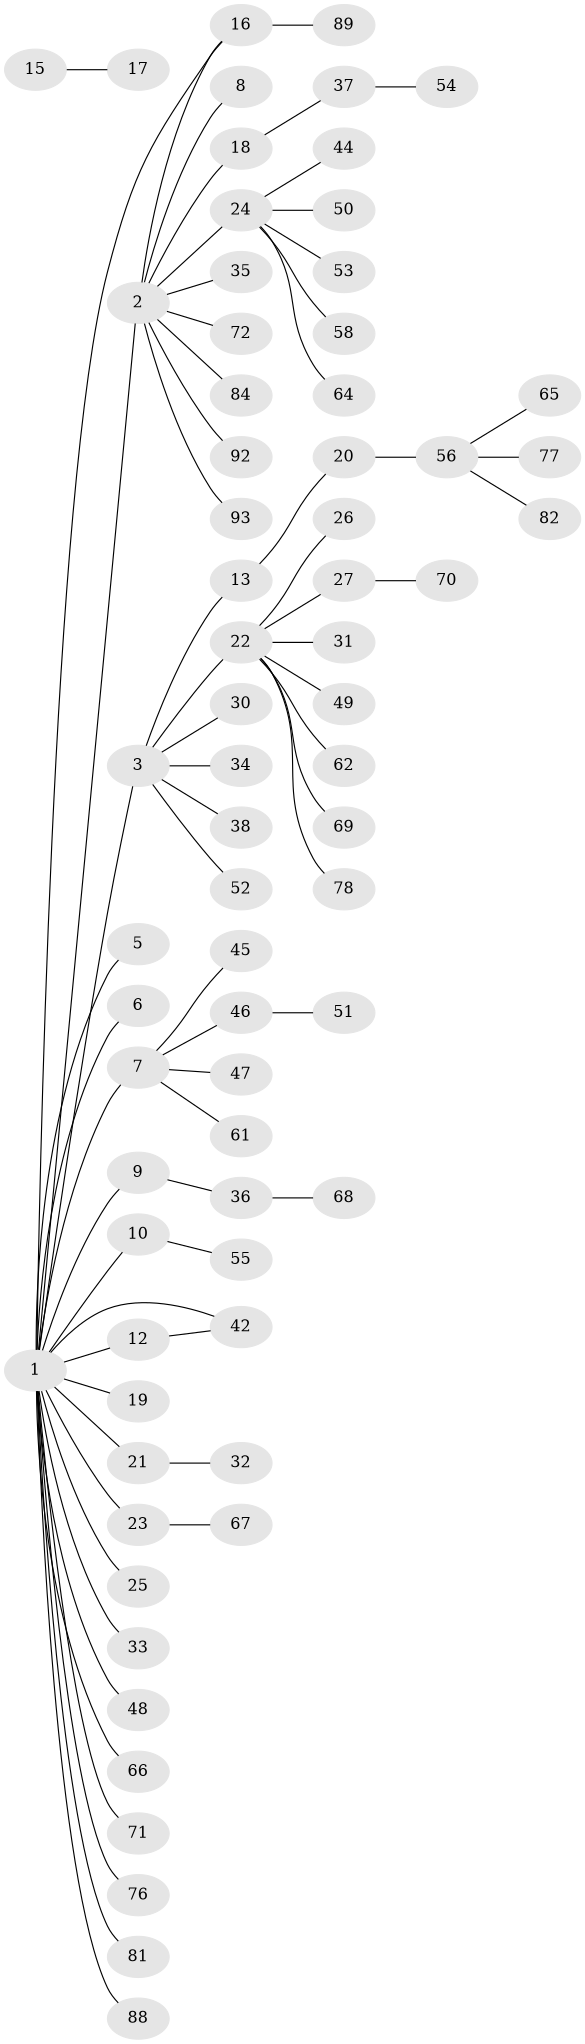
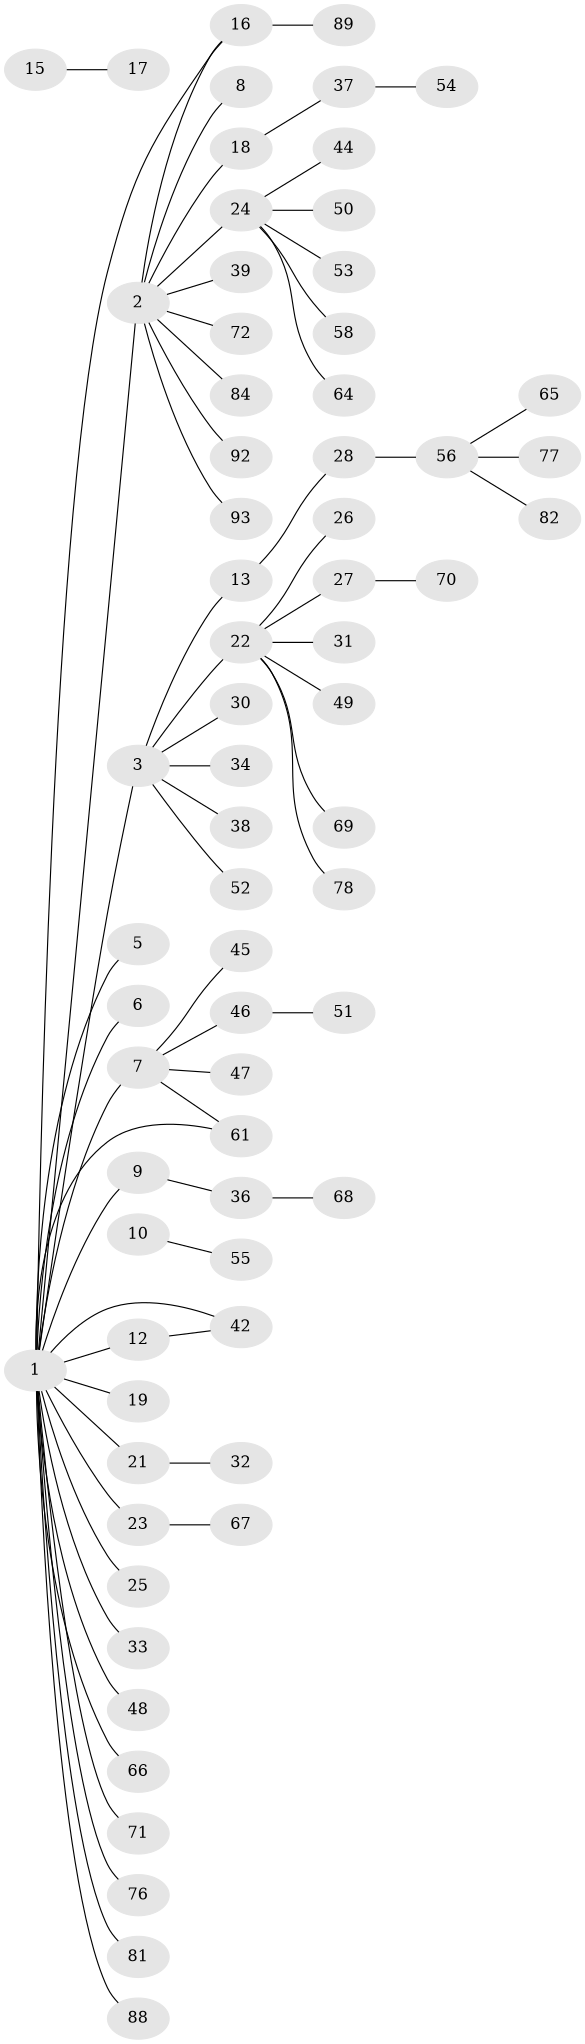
(241, 272) -> (241, 272)
(344, 457) -> (344, 457)
(344, 766) -> none
(85, 1301) -> (95, 1154)
